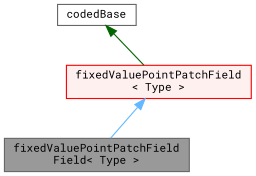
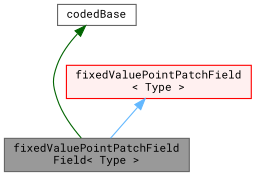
(129, 50) -> (54, 86)
